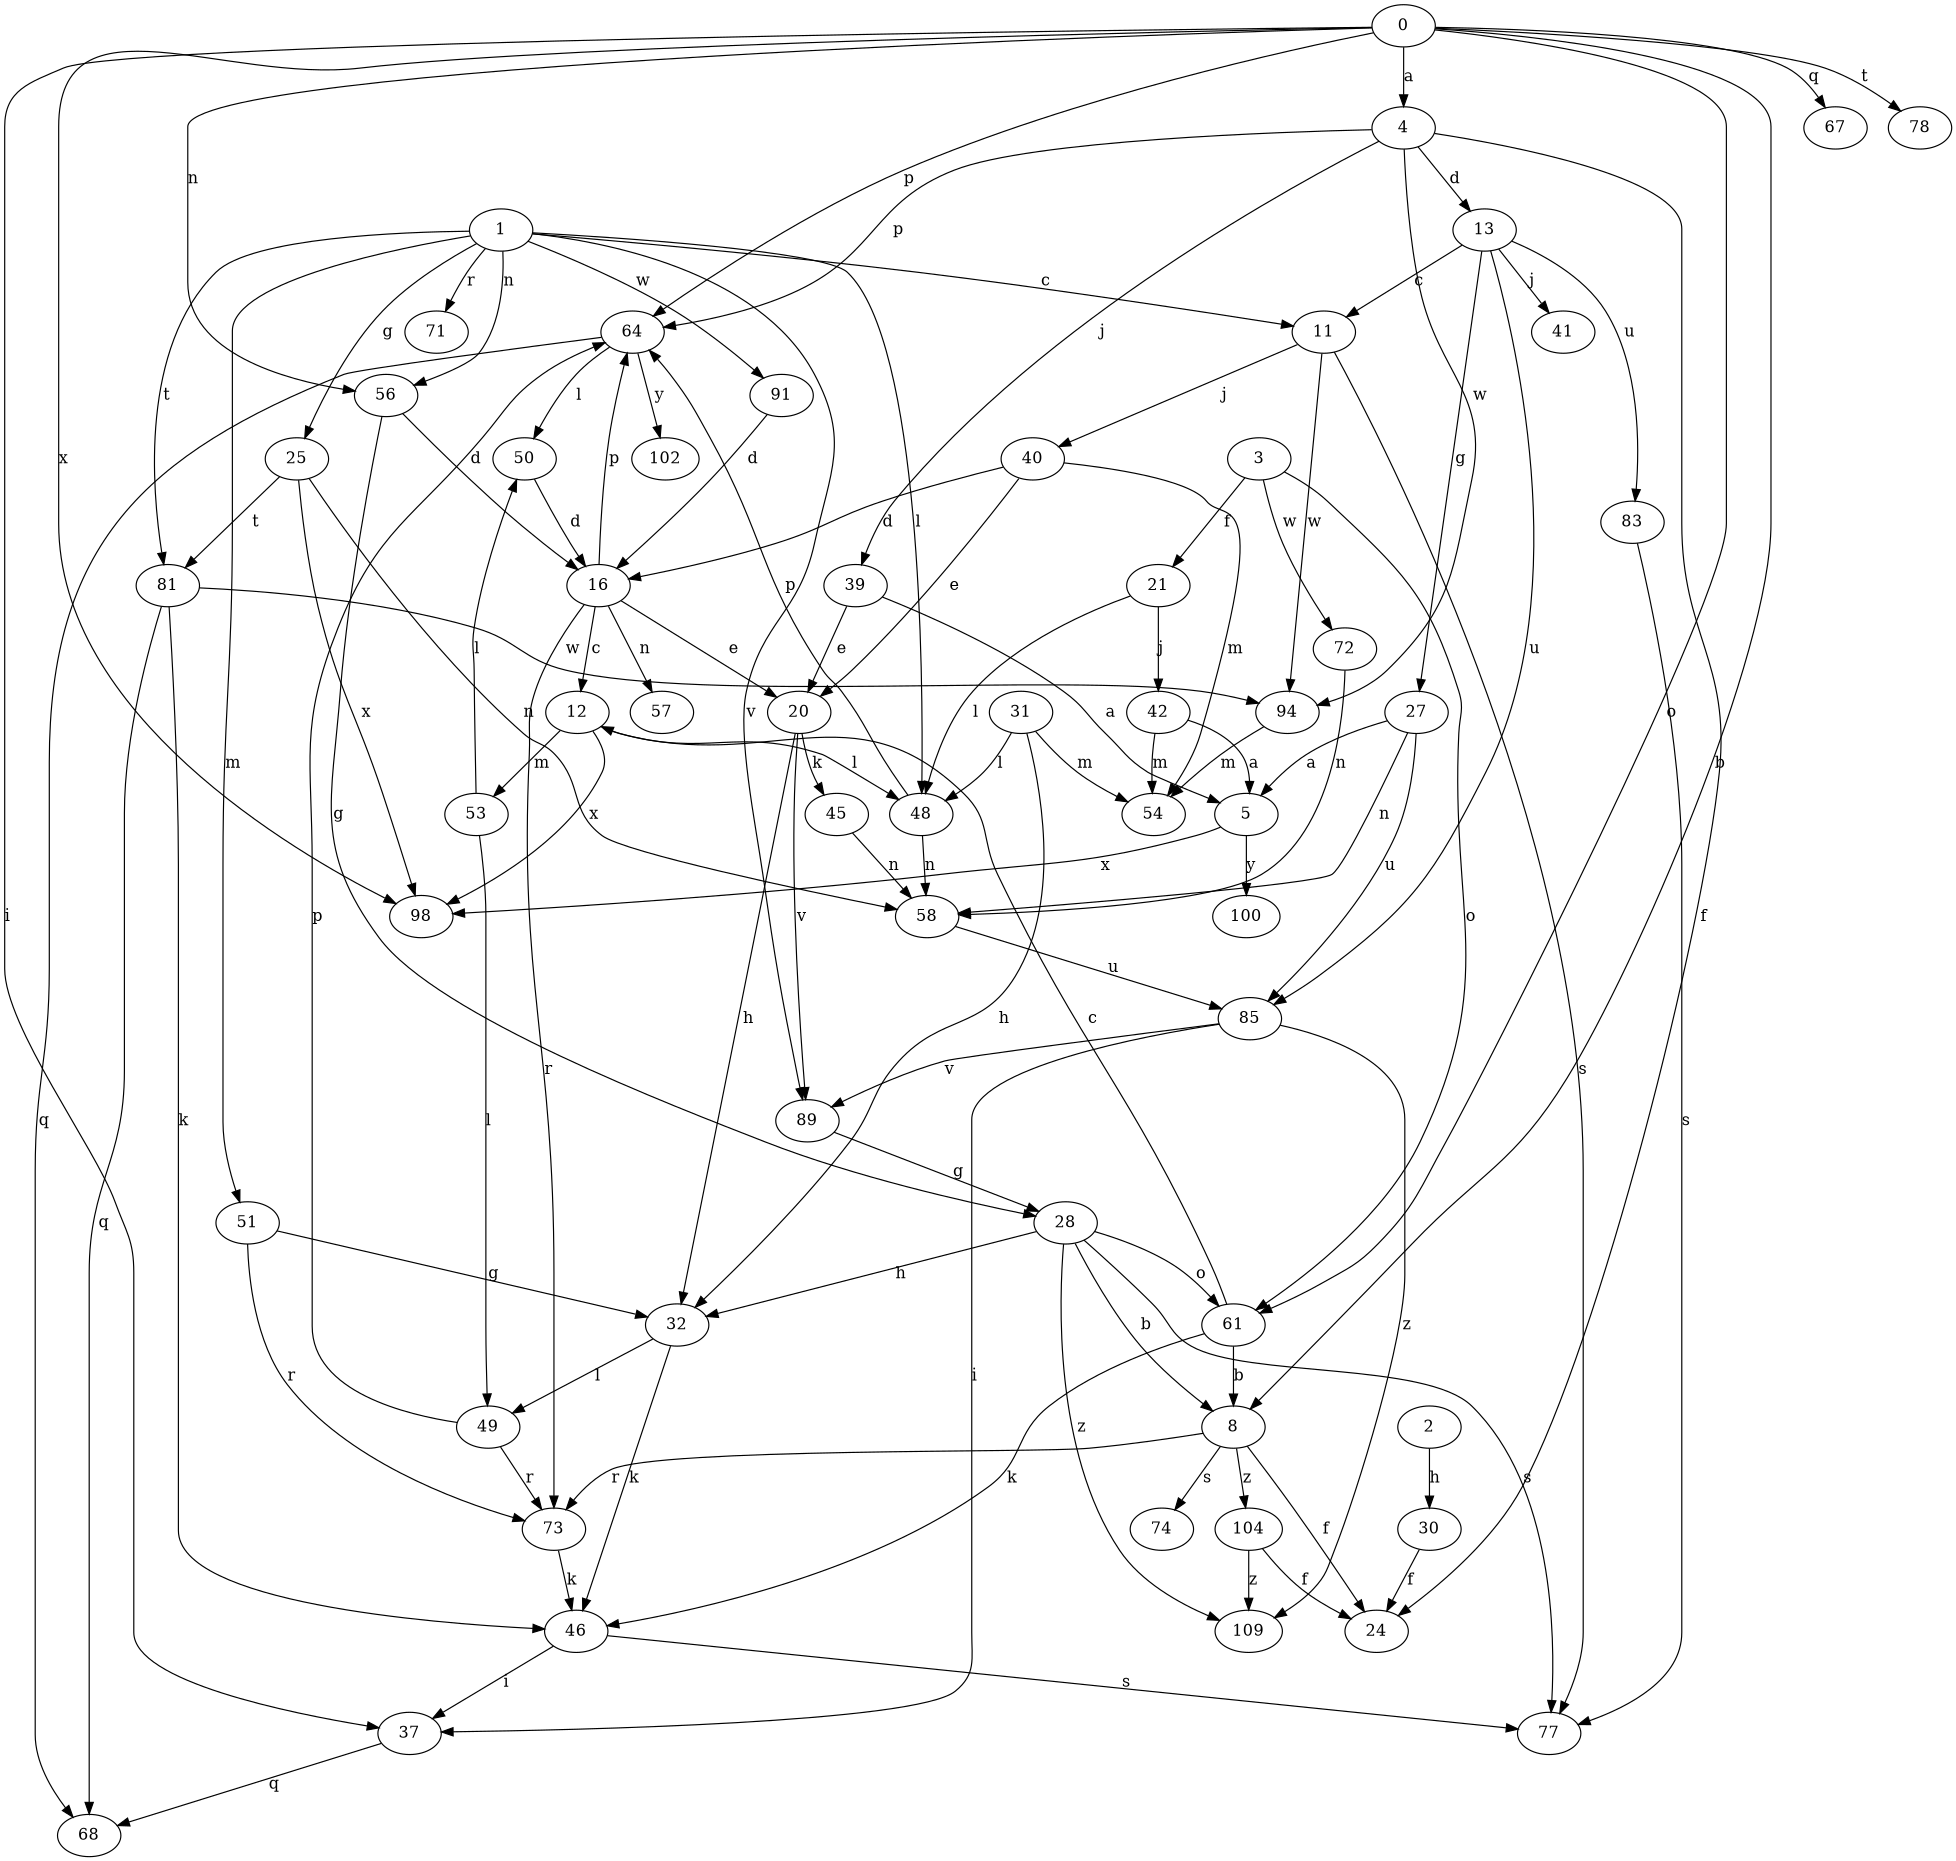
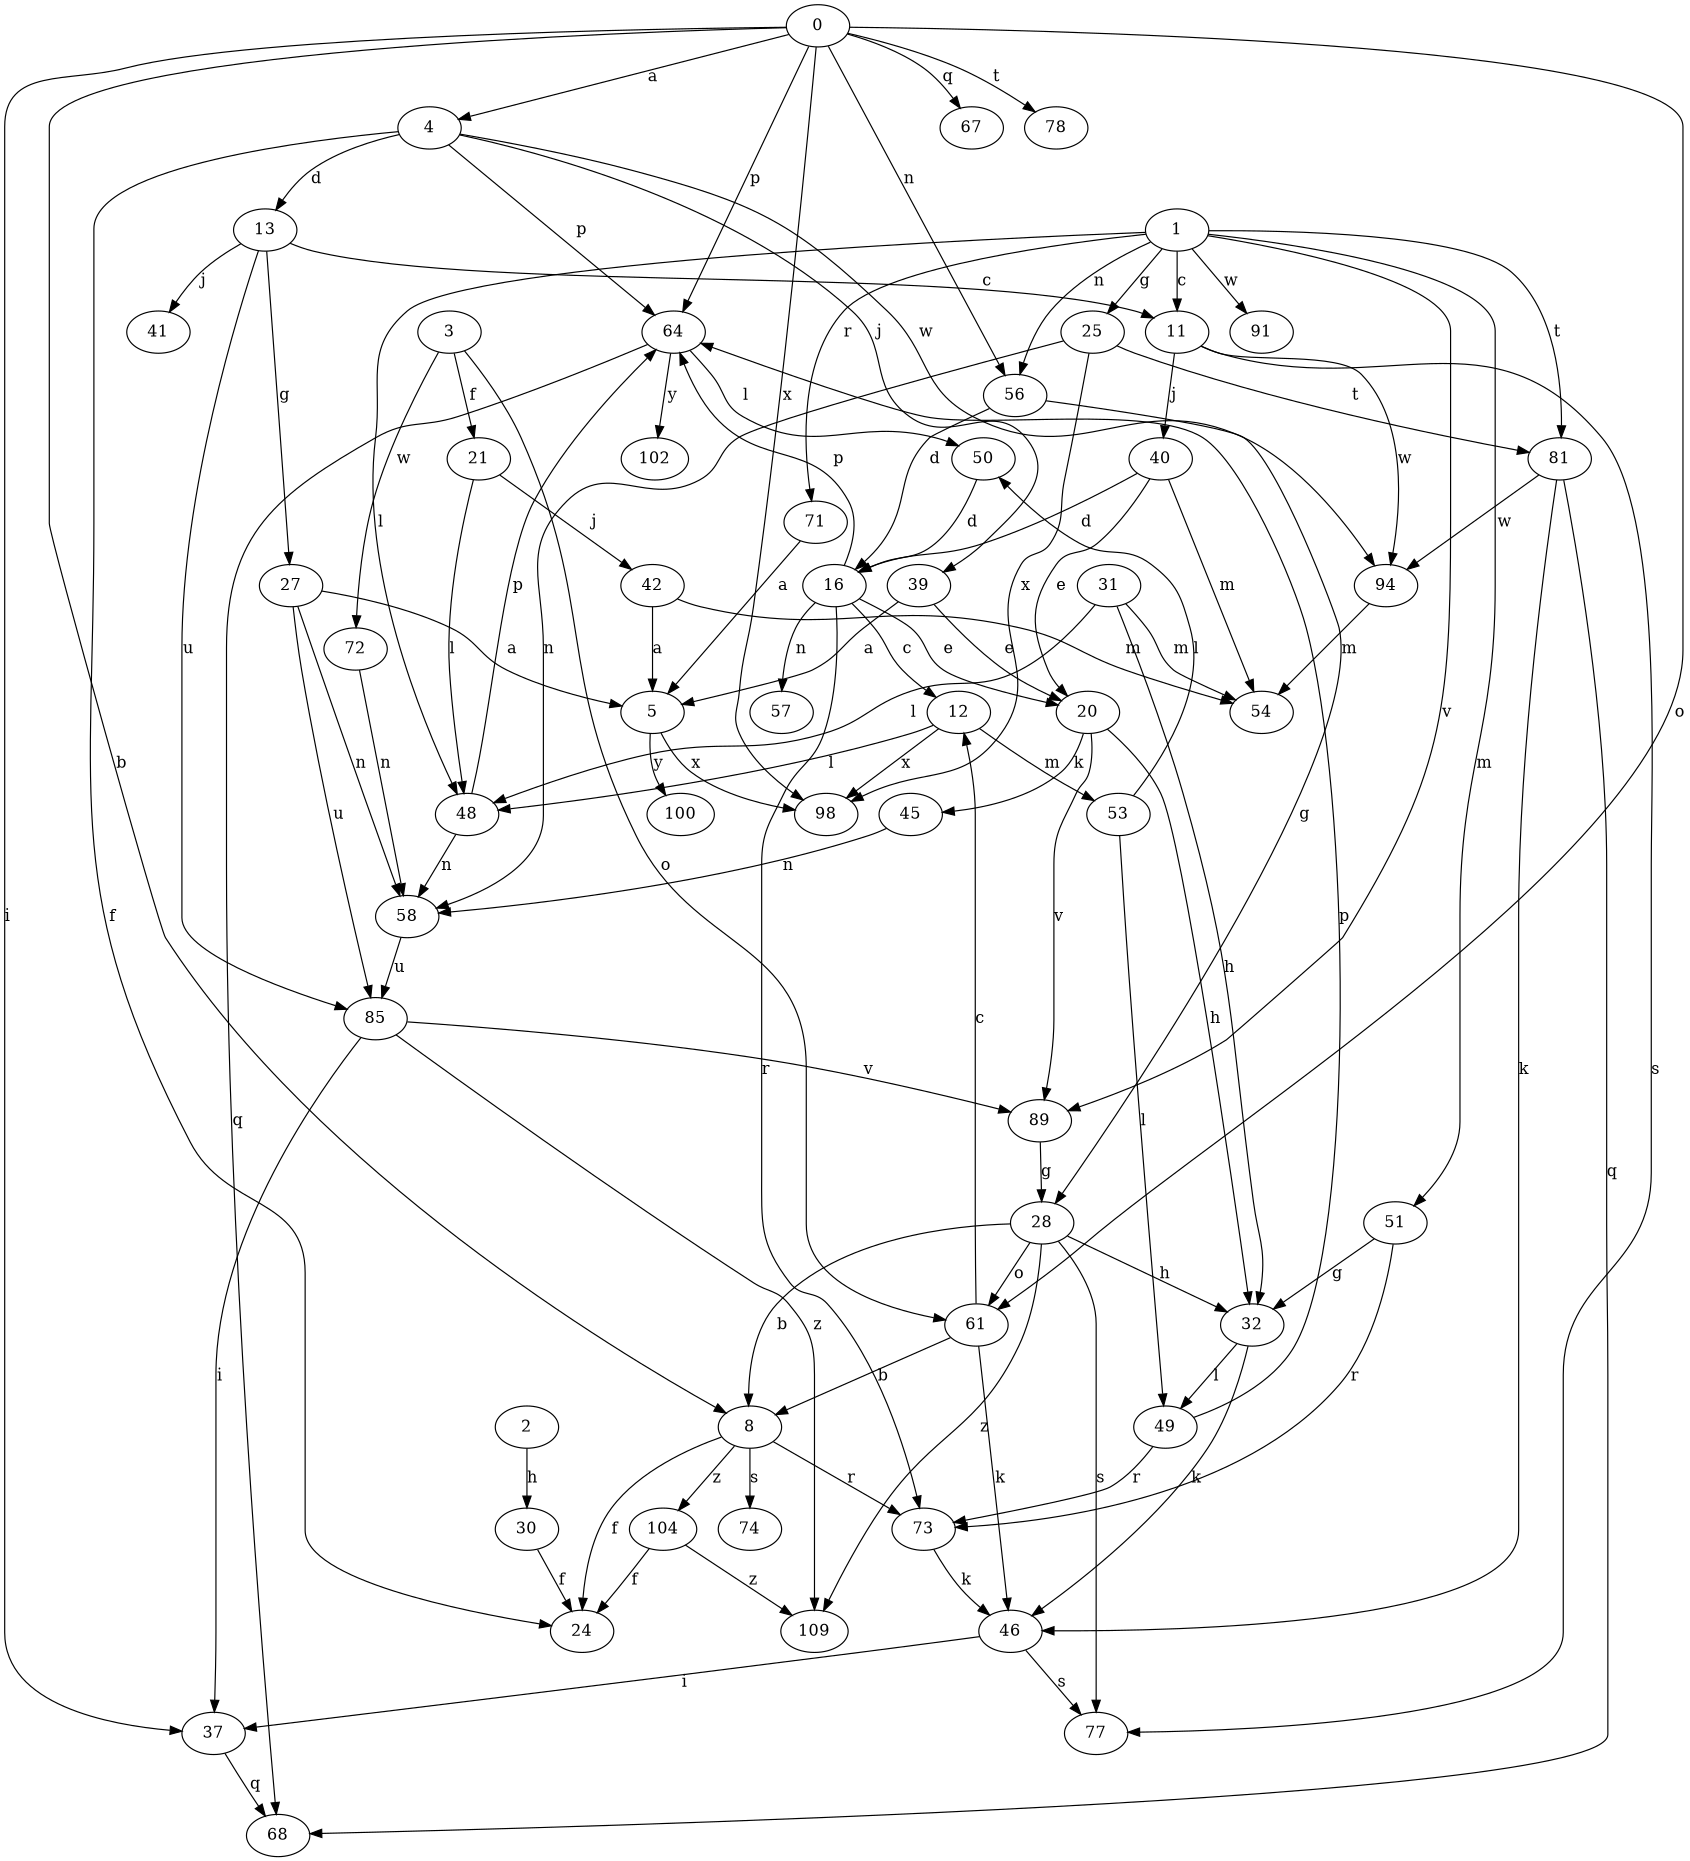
(700, 491) -> none
(1632, 522) -> none
none -> (744, 606)
